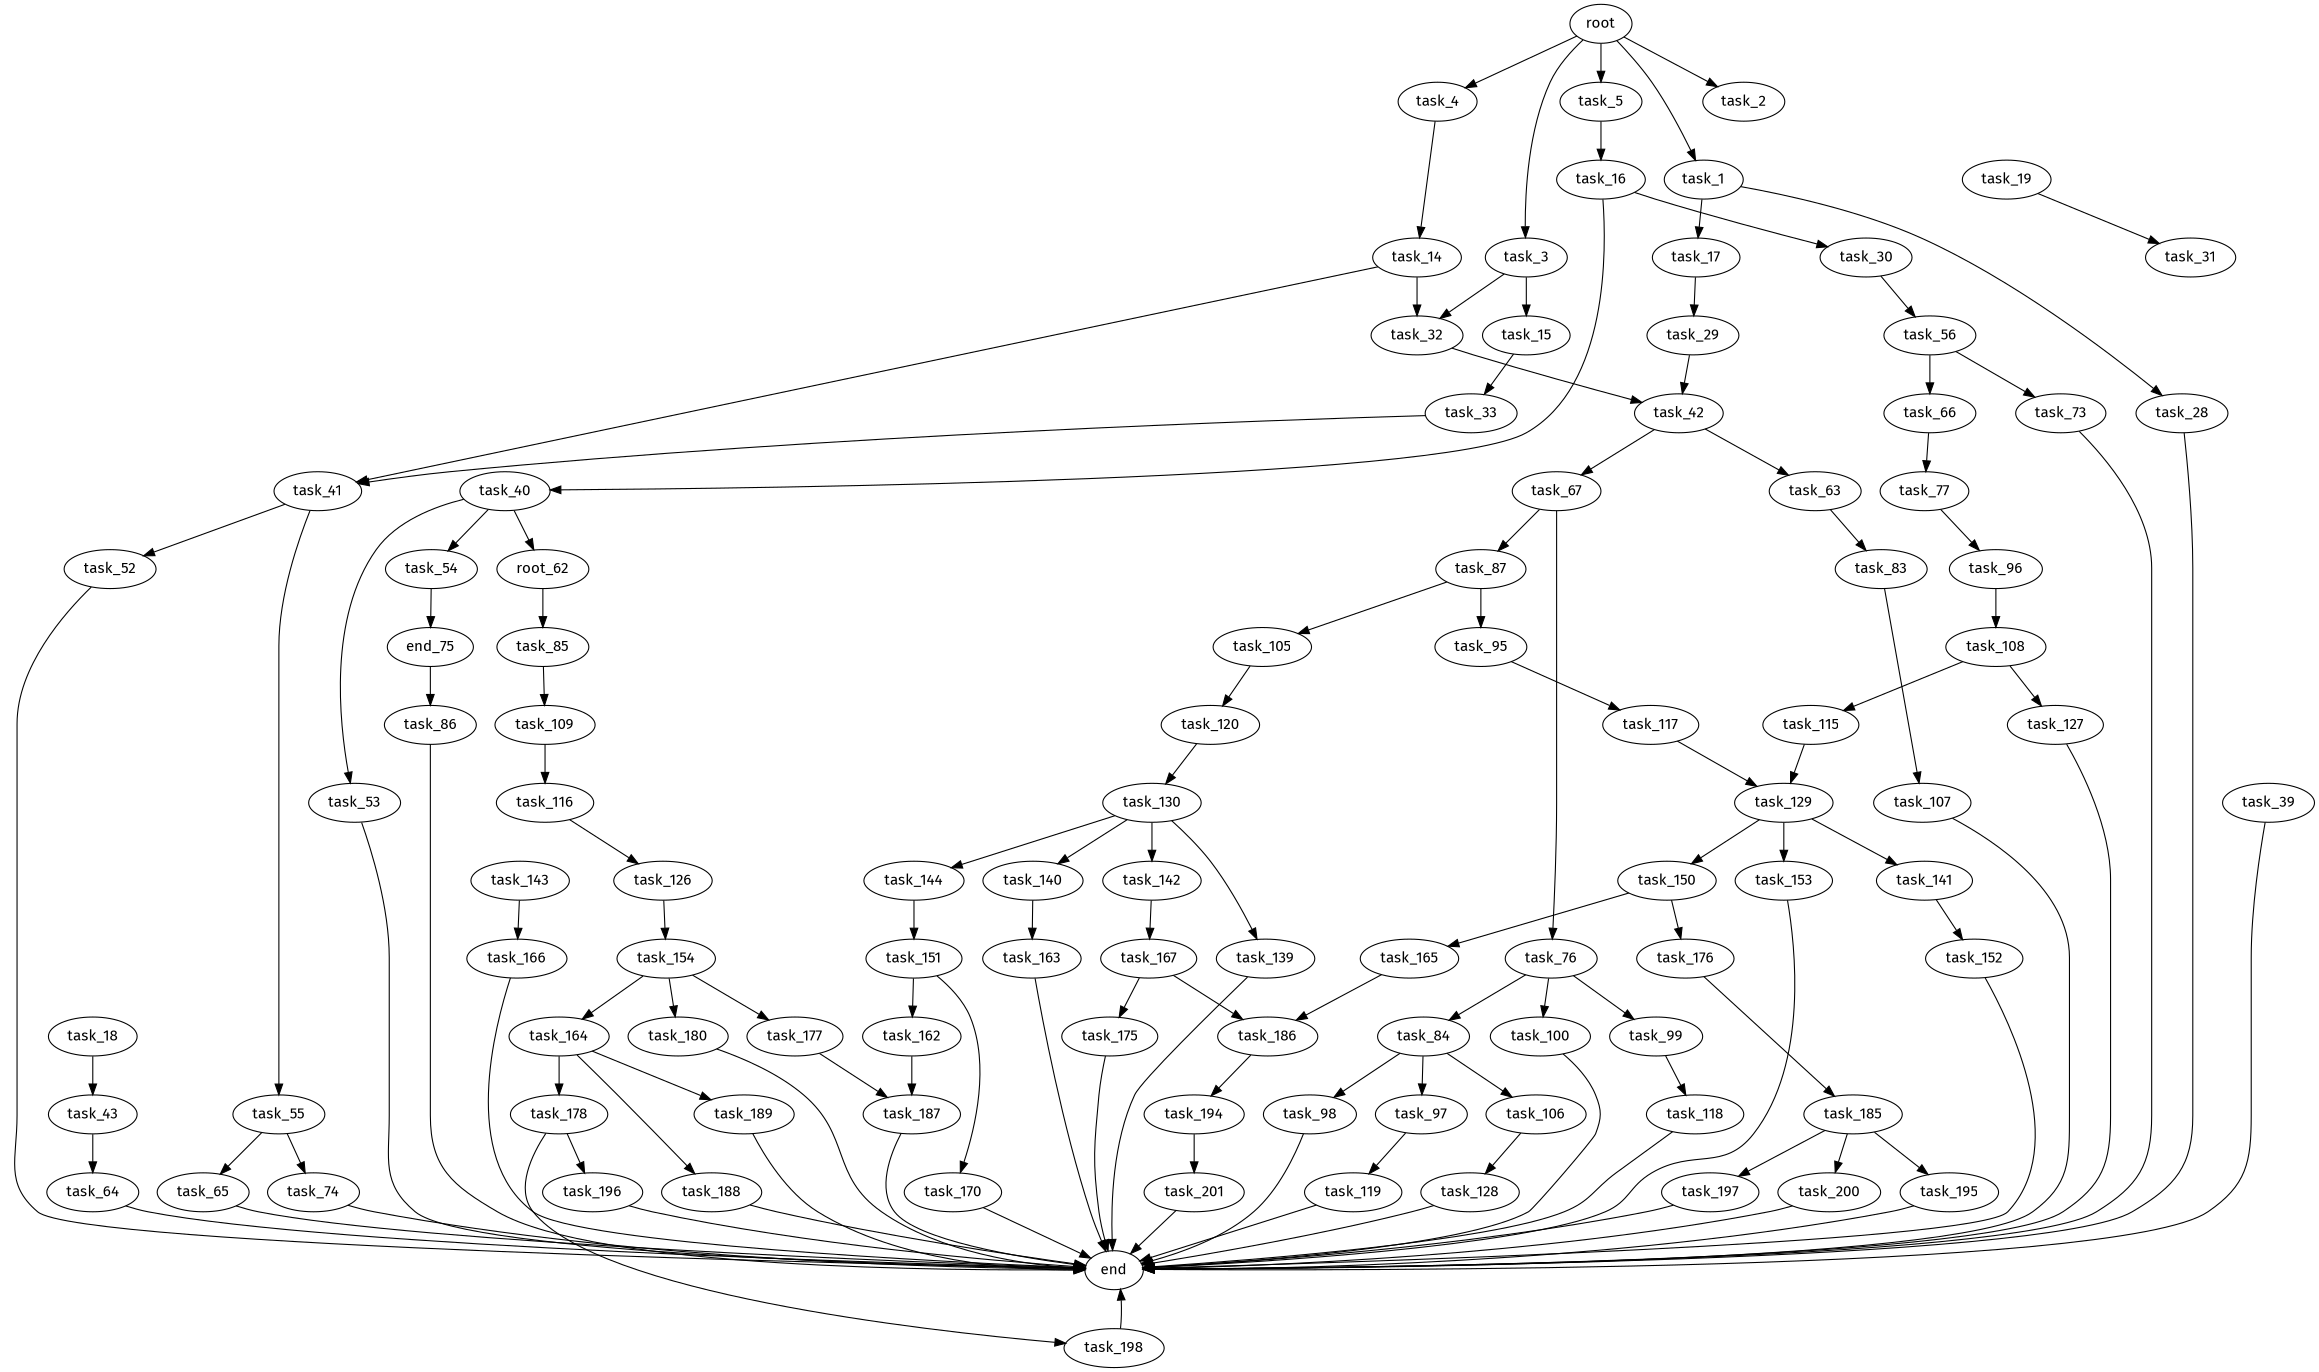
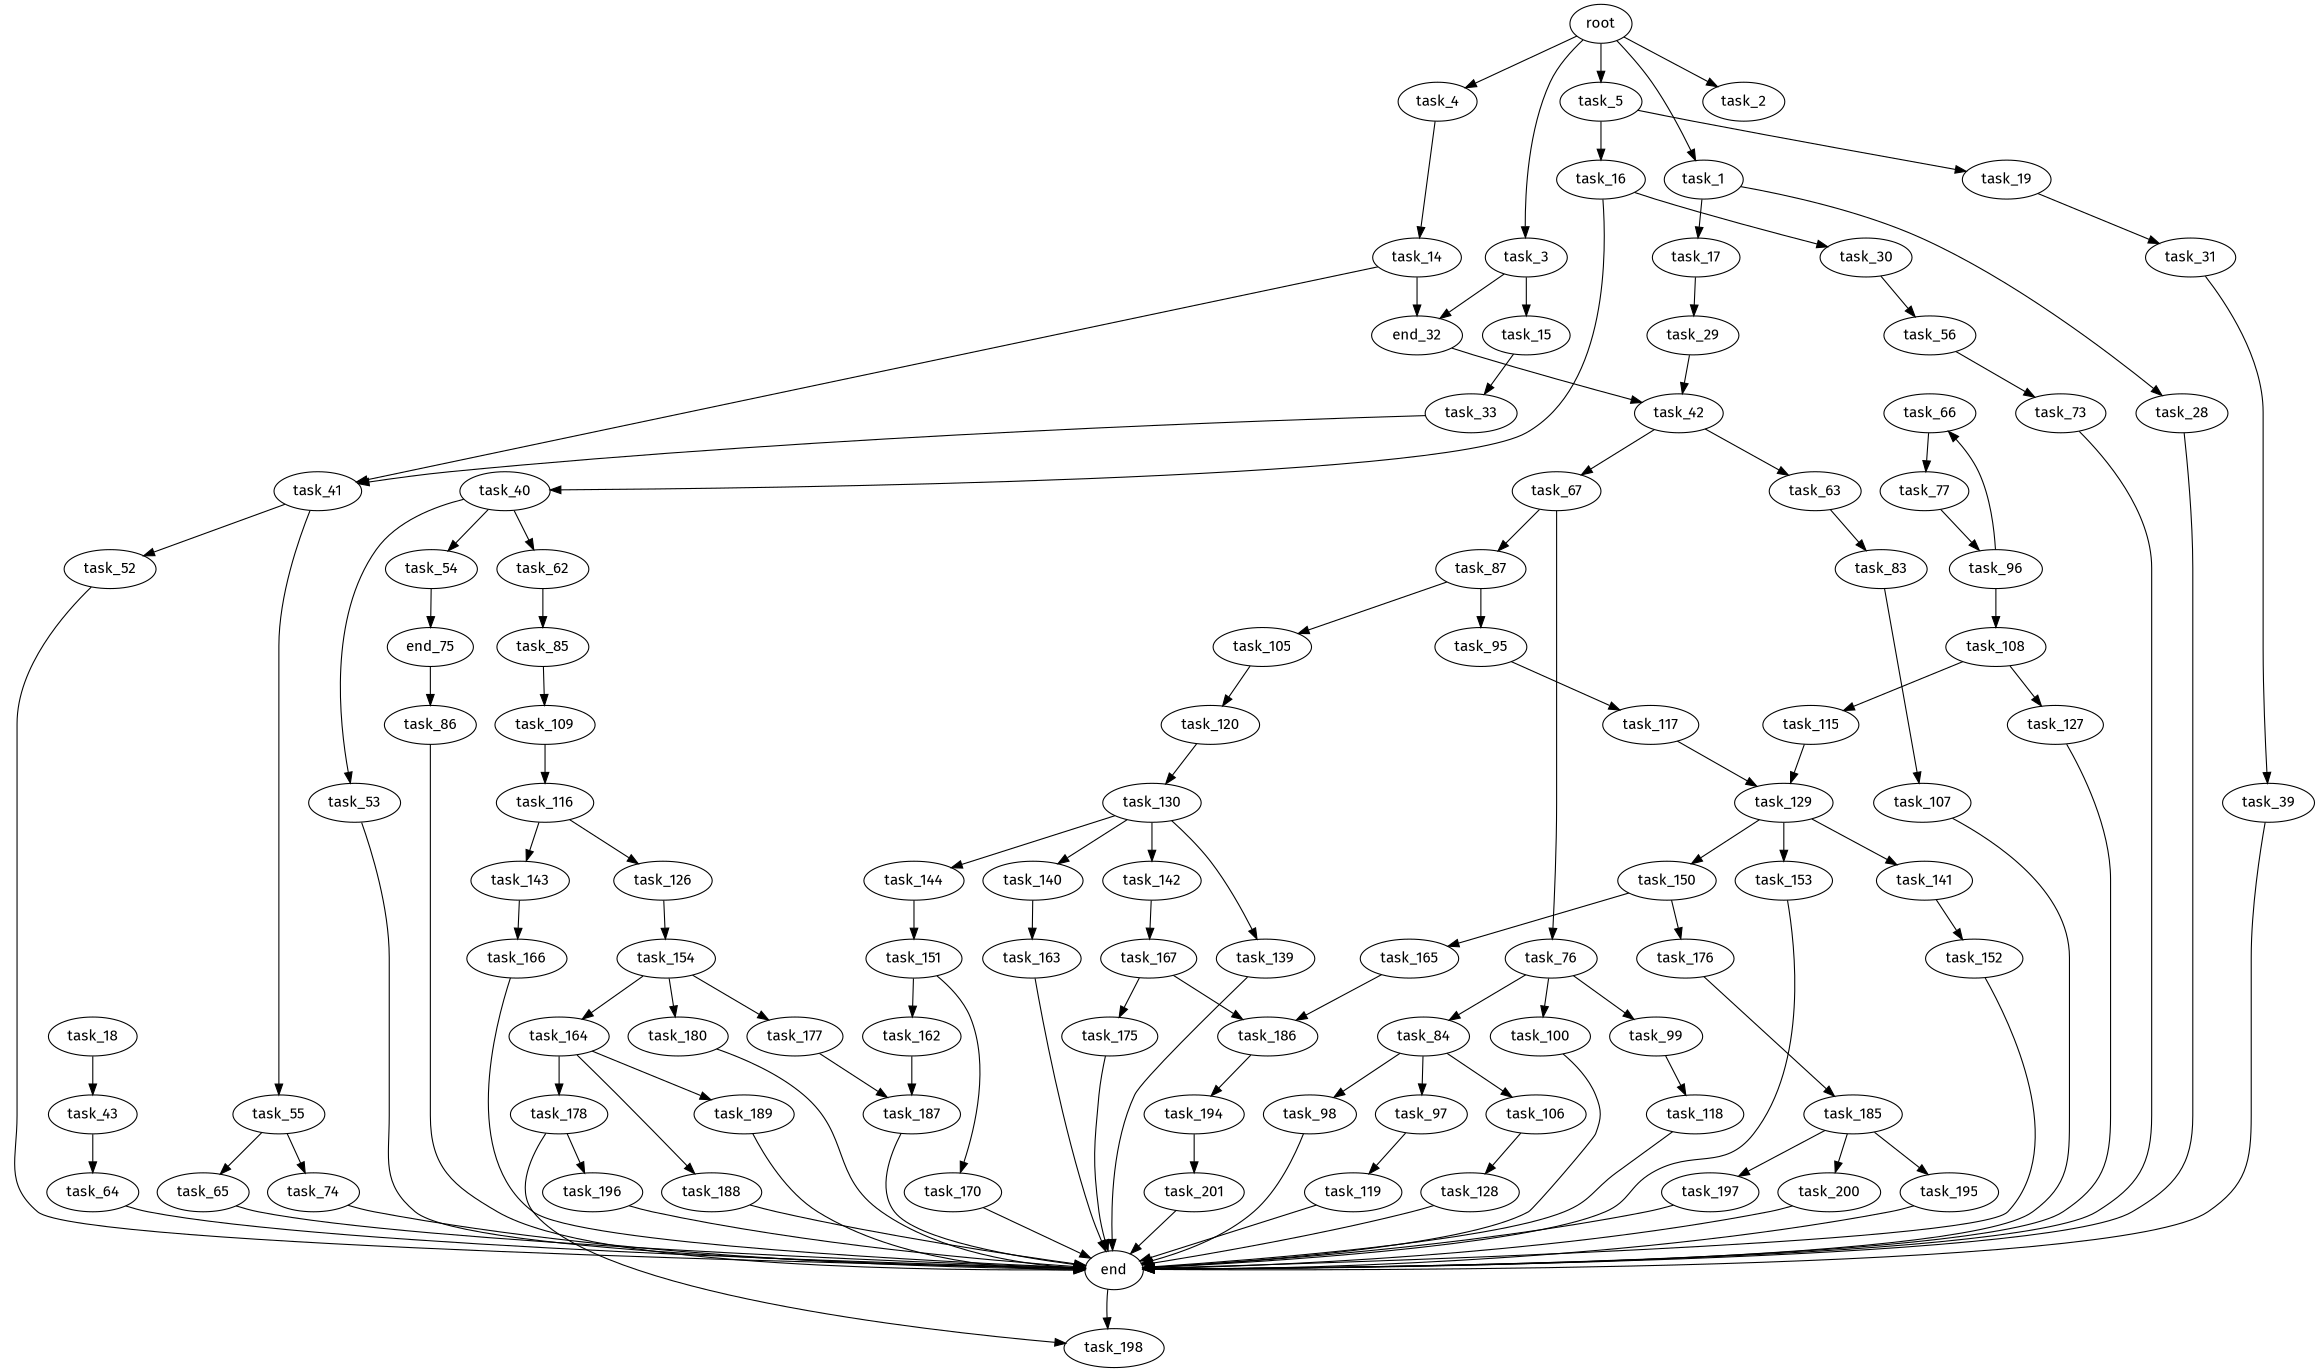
none -> (1796, 141)
(1417, 335) -> (1417, 335)
(1930, 369) -> (1986, 491)
none -> (2263, 517)
(543, 569) -> (543, 569)
none -> (534, 836)
(1121, 1315) -> (1107, 1304)
